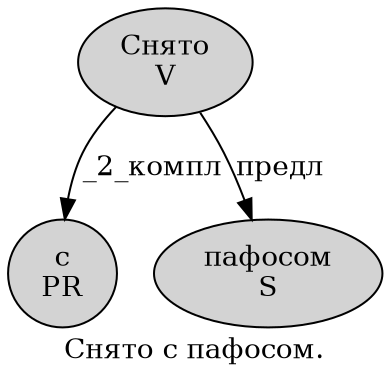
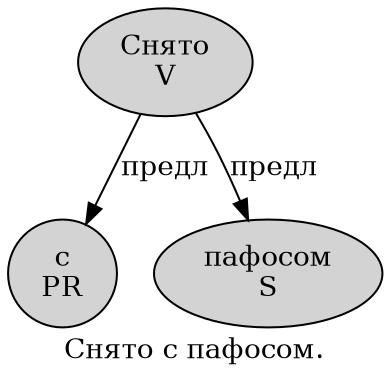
(153, 168) -> (165, 168)
